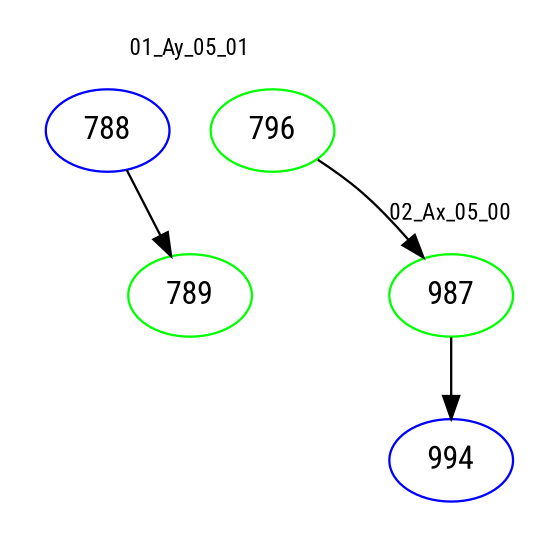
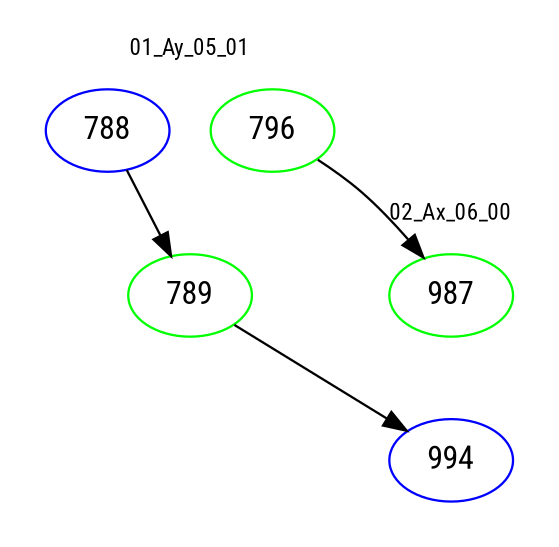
(451, 214) -> (451, 214)
(451, 367) -> (311, 372)
